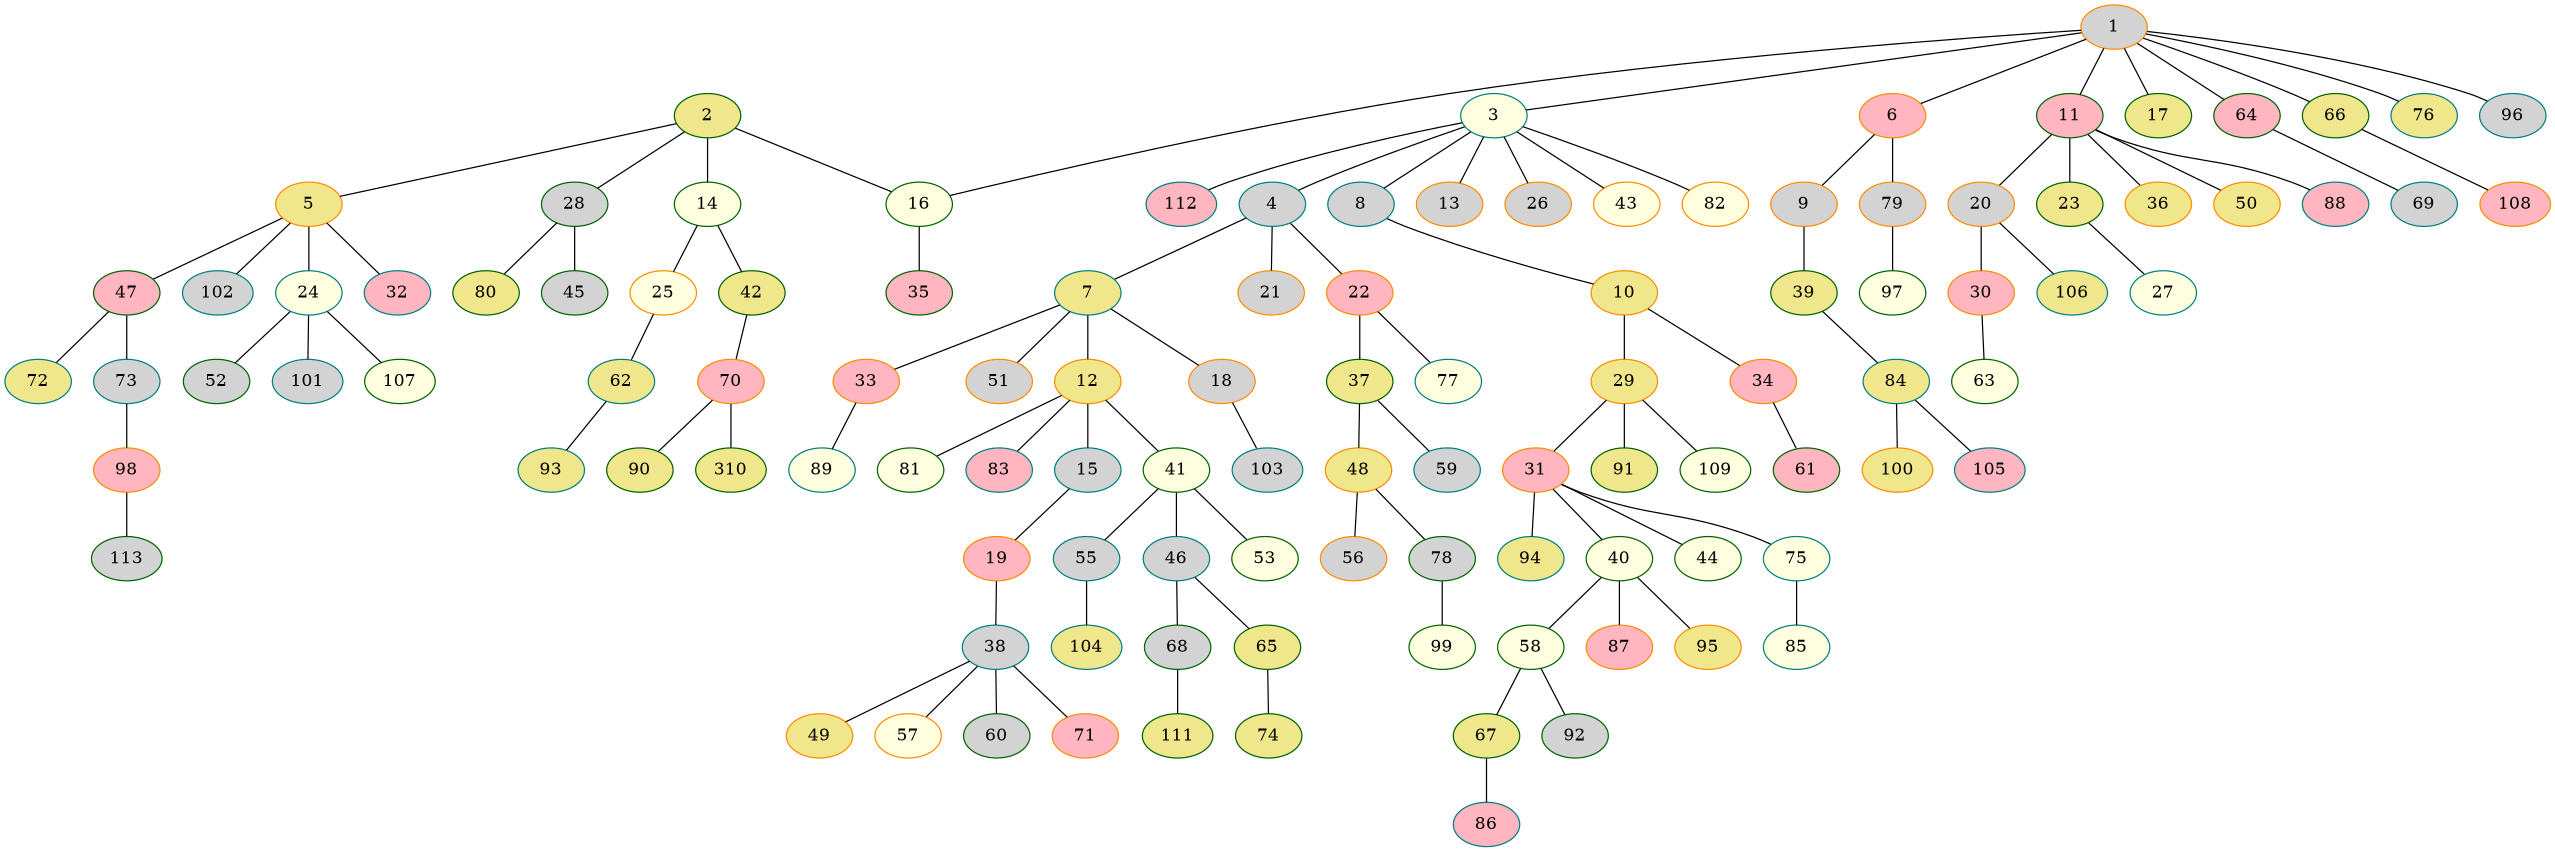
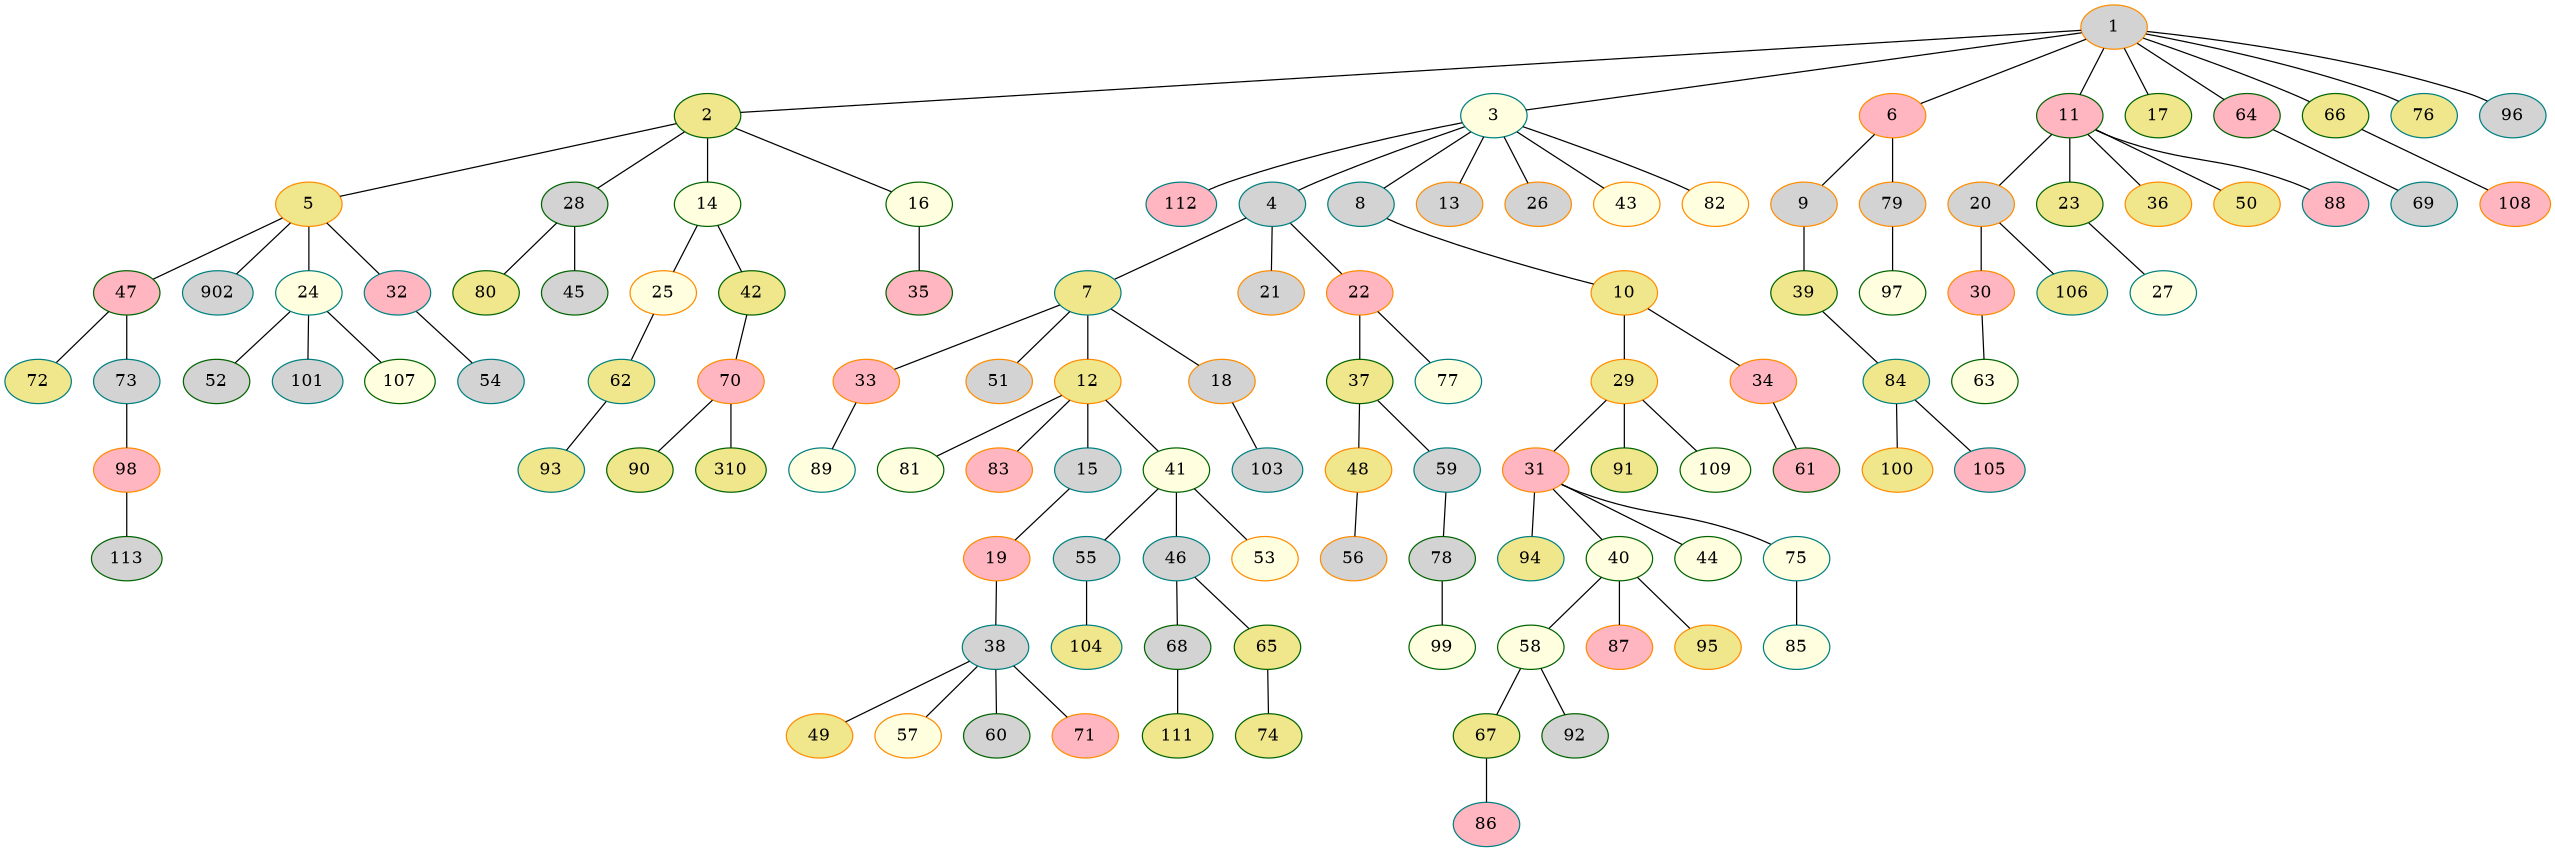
(1511, 85) -> (1411, 71)
(218, 293) -> (218, 293)
none -> (491, 381)
(999, 470) -> (999, 470)
(1400, 514) -> (1445, 514)
(1265, 559) -> (1265, 559)
